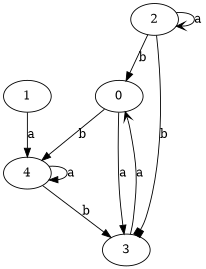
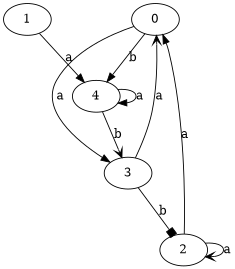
(143, 58) -> (185, 135)
(160, 133) -> (153, 208)
(73, 209) -> (110, 131)
